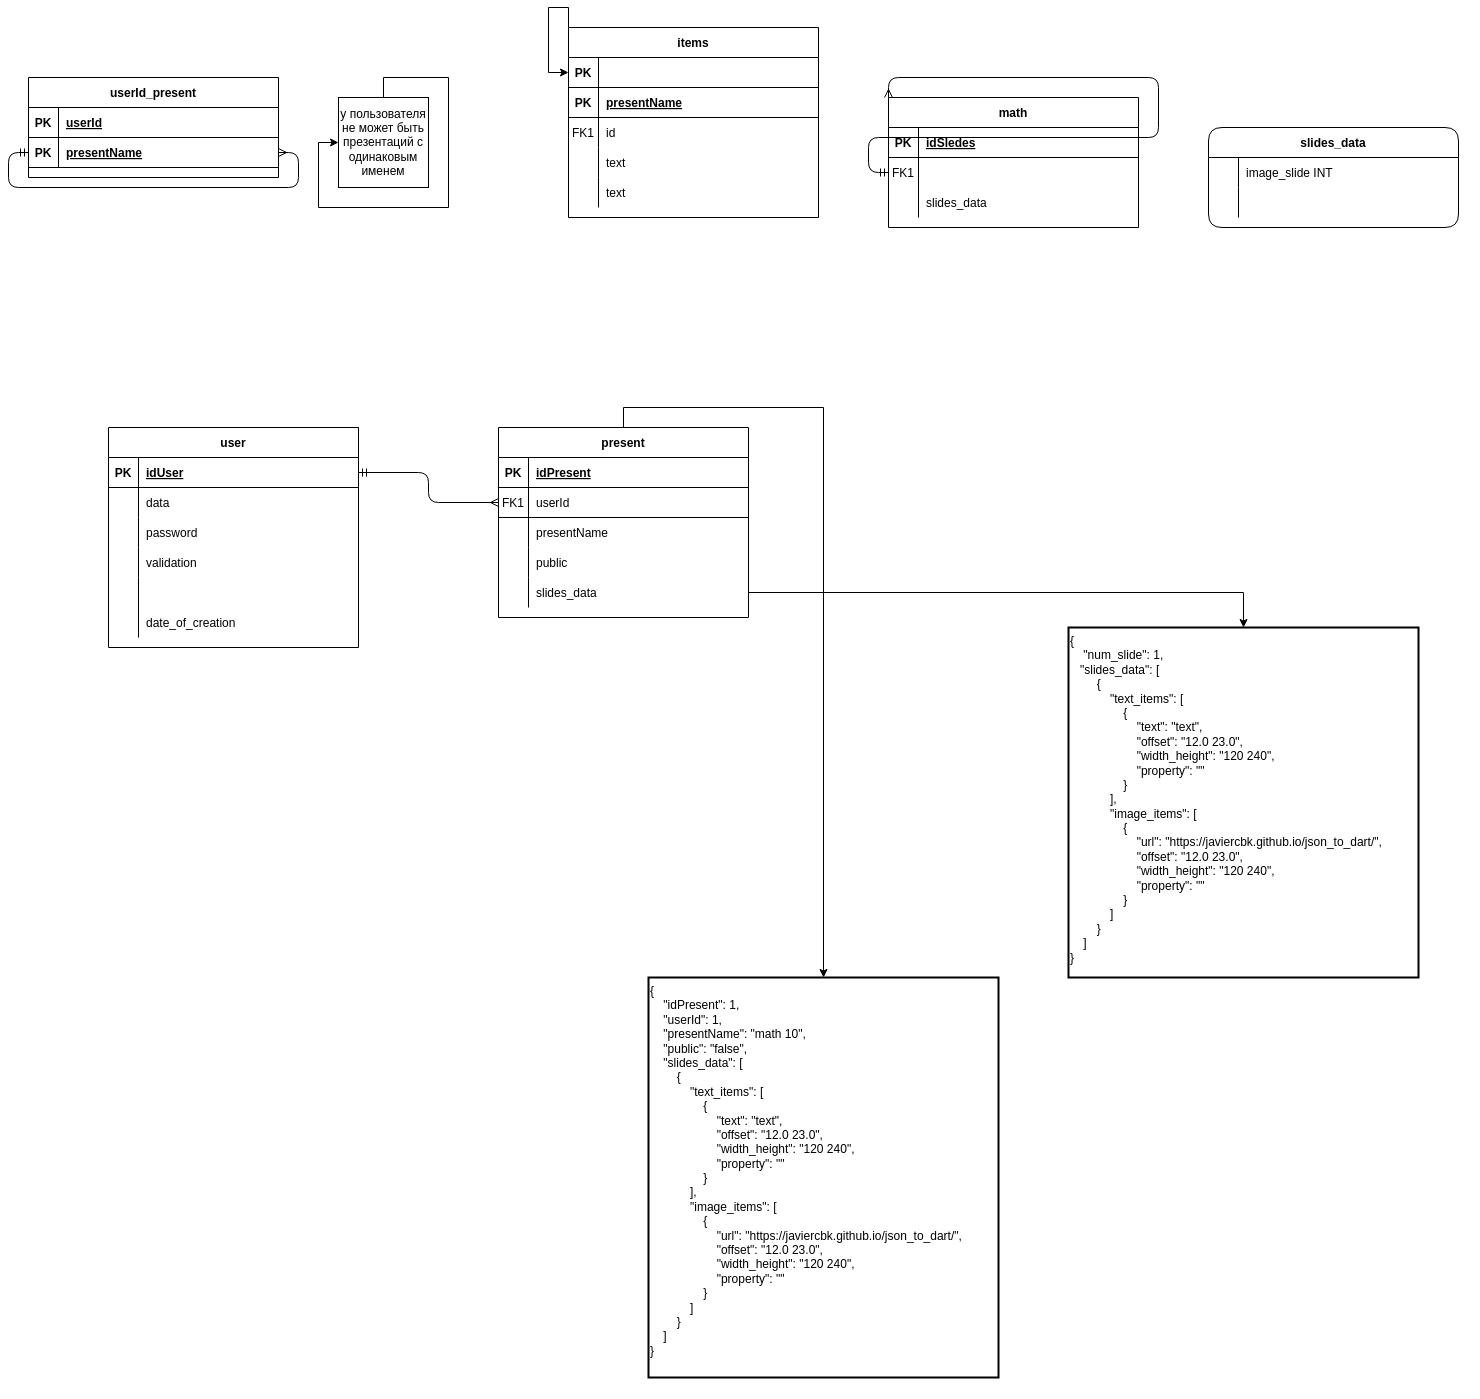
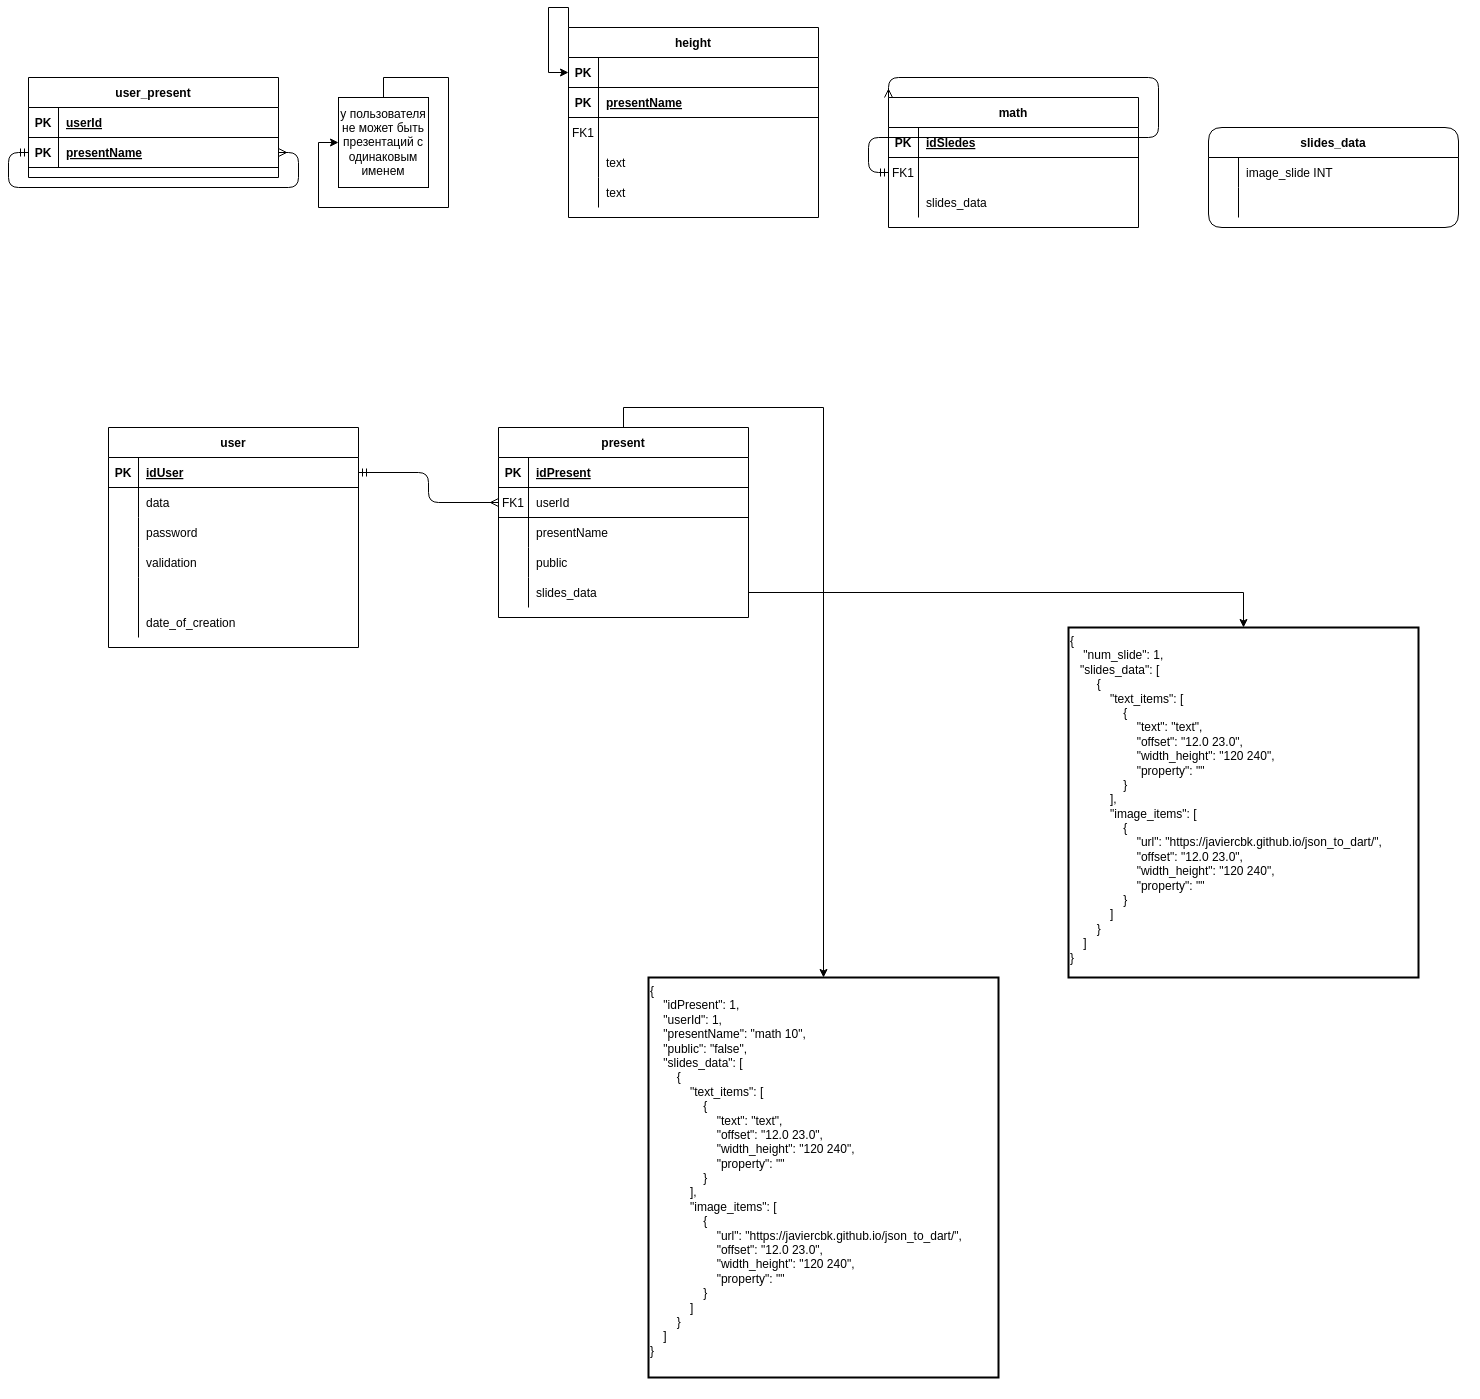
(693, 43) -> (693, 43)
(153, 93) -> (153, 93)
(709, 133) -> none
